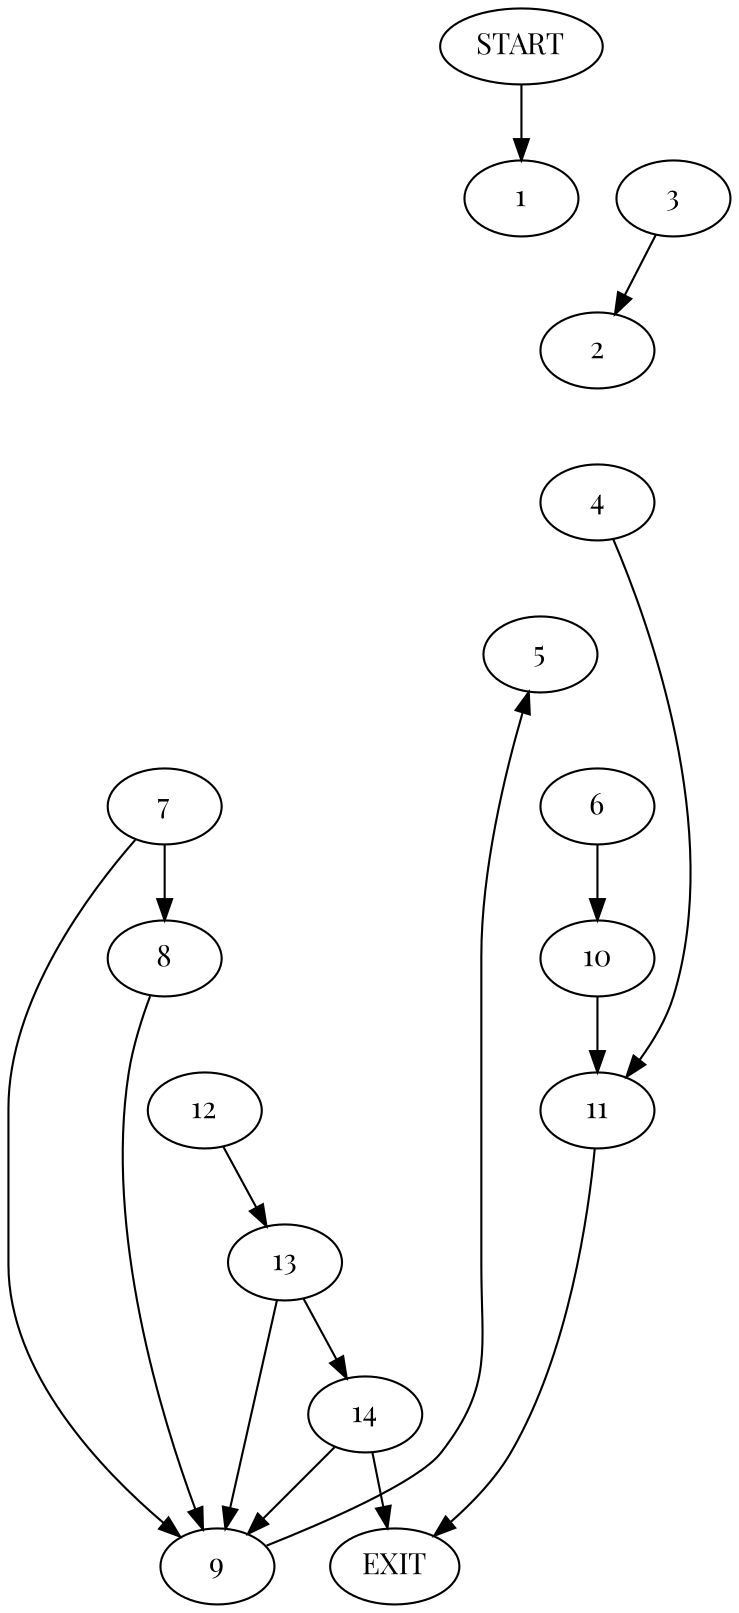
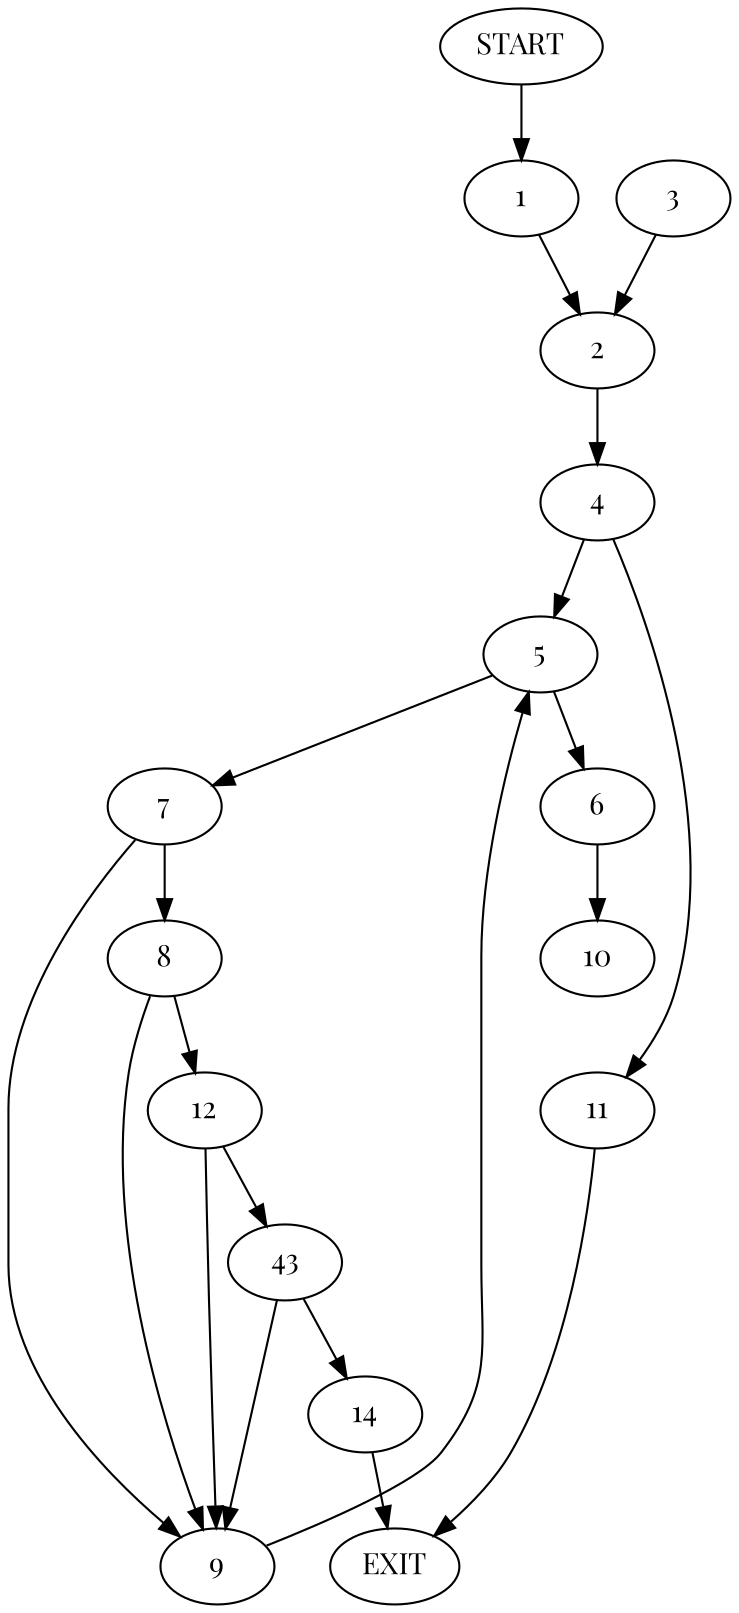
none -> (555, 265)
none -> (597, 416)
none -> (573, 568)
none -> (565, 720)
none -> (362, 727)
none -> (182, 1024)
(597, 1024) -> none
(285, 1262) -> (285, 1262)
(299, 1483) -> (210, 1327)
